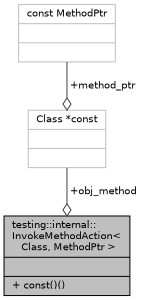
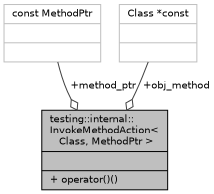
(67, 80) -> (63, 81)
(39, 285) -> (84, 180)
